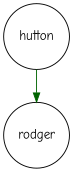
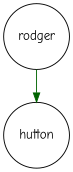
(37, 81) -> (37, 81)
